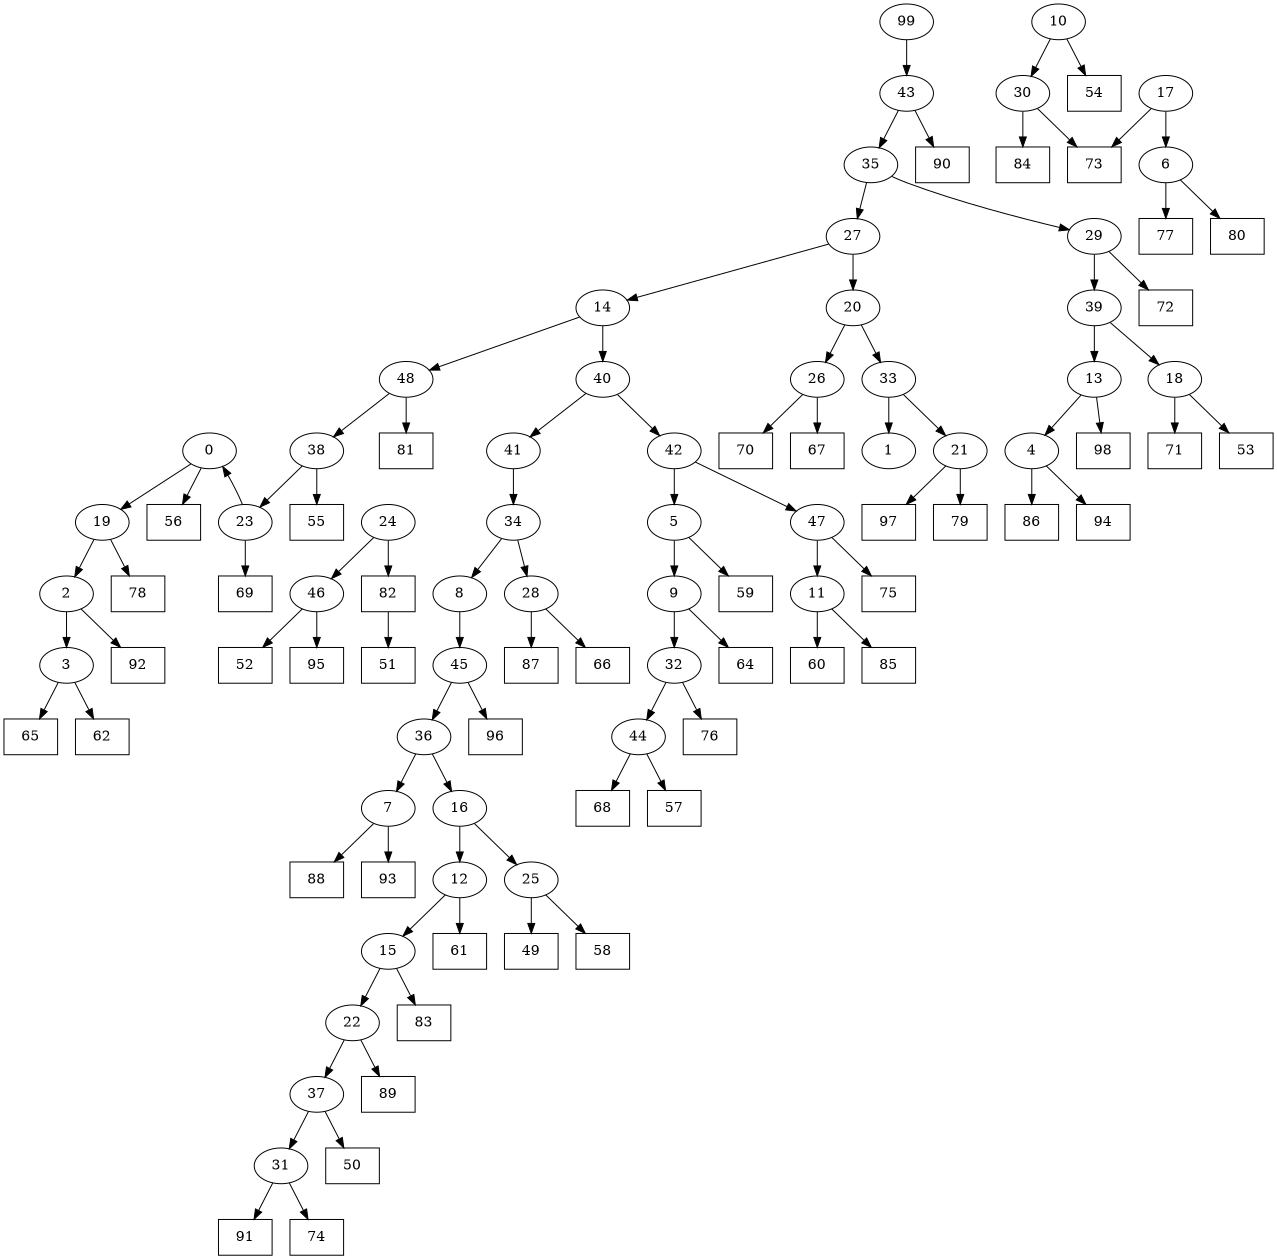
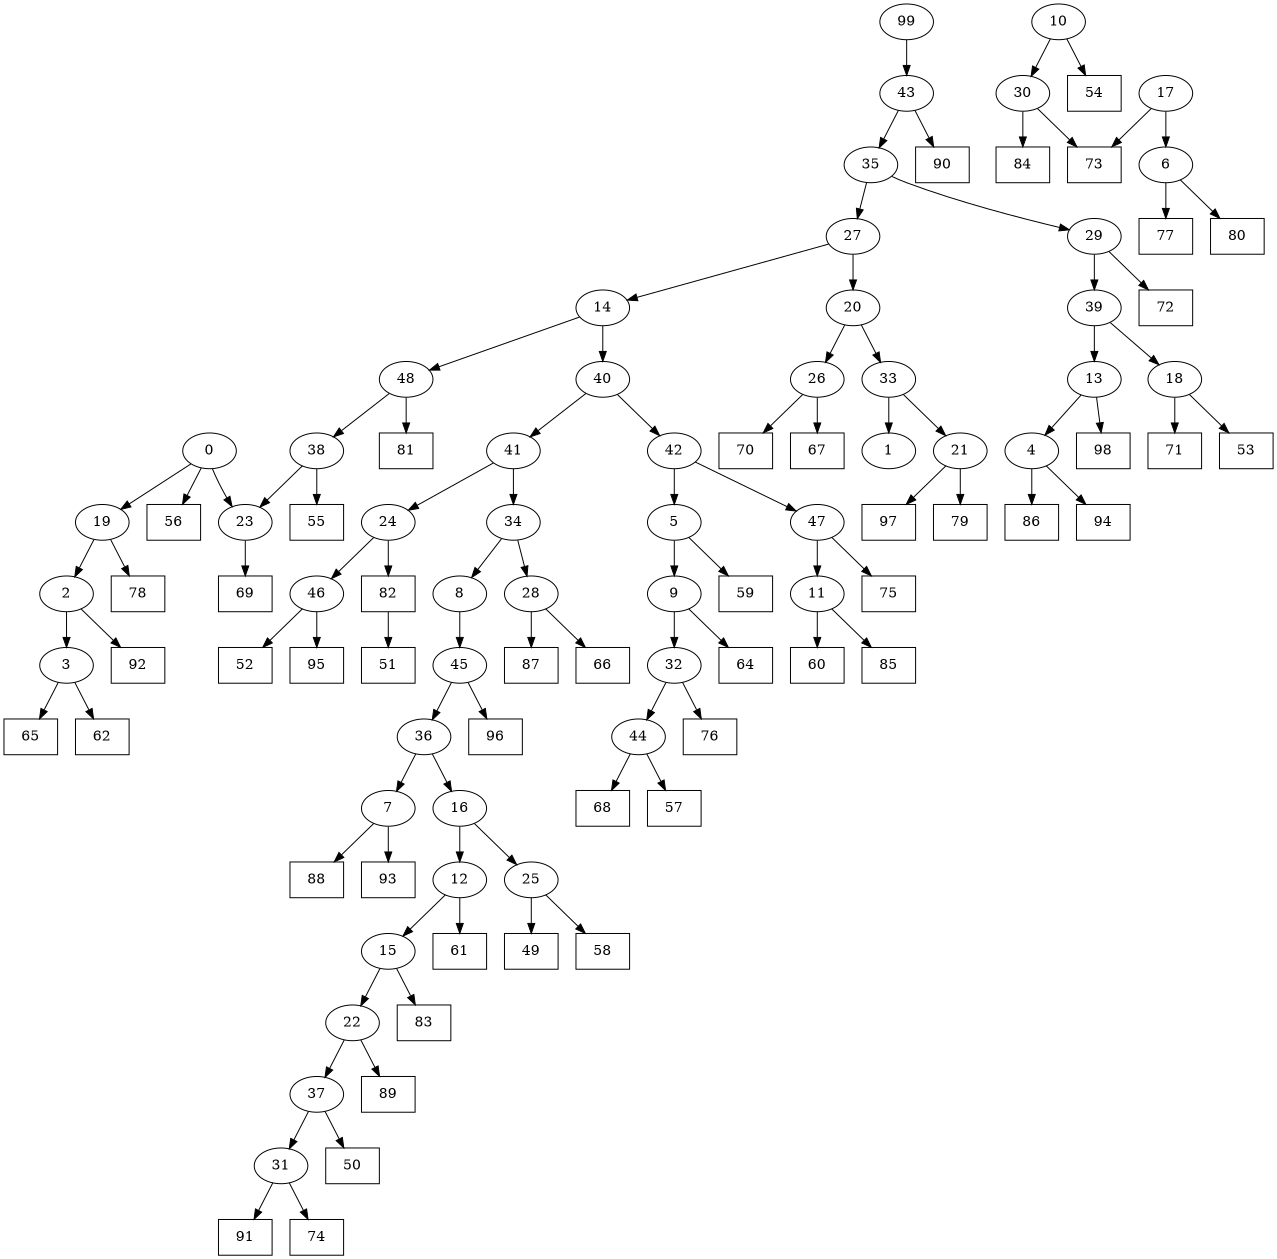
none -> (455, 484)
(236, 490) -> (219, 484)
